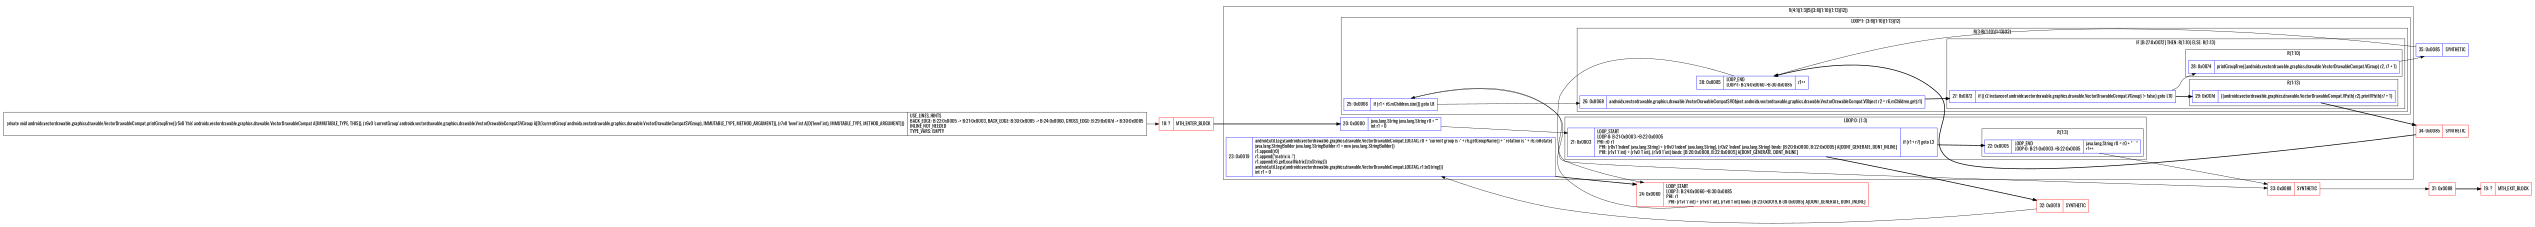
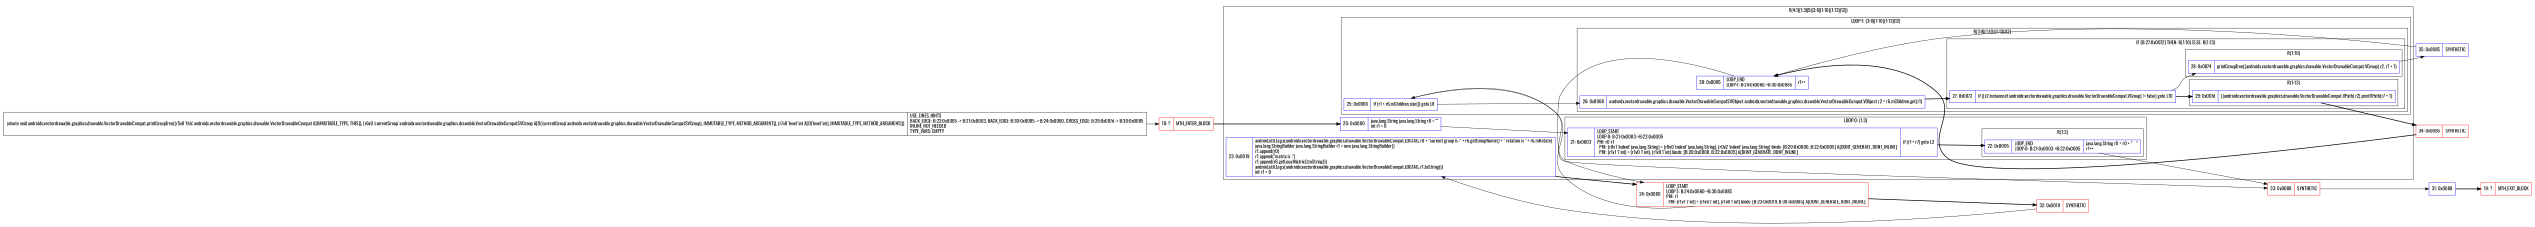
(1914, 174) -> (1951, 202)
(2442, 189) -> (2442, 189)
